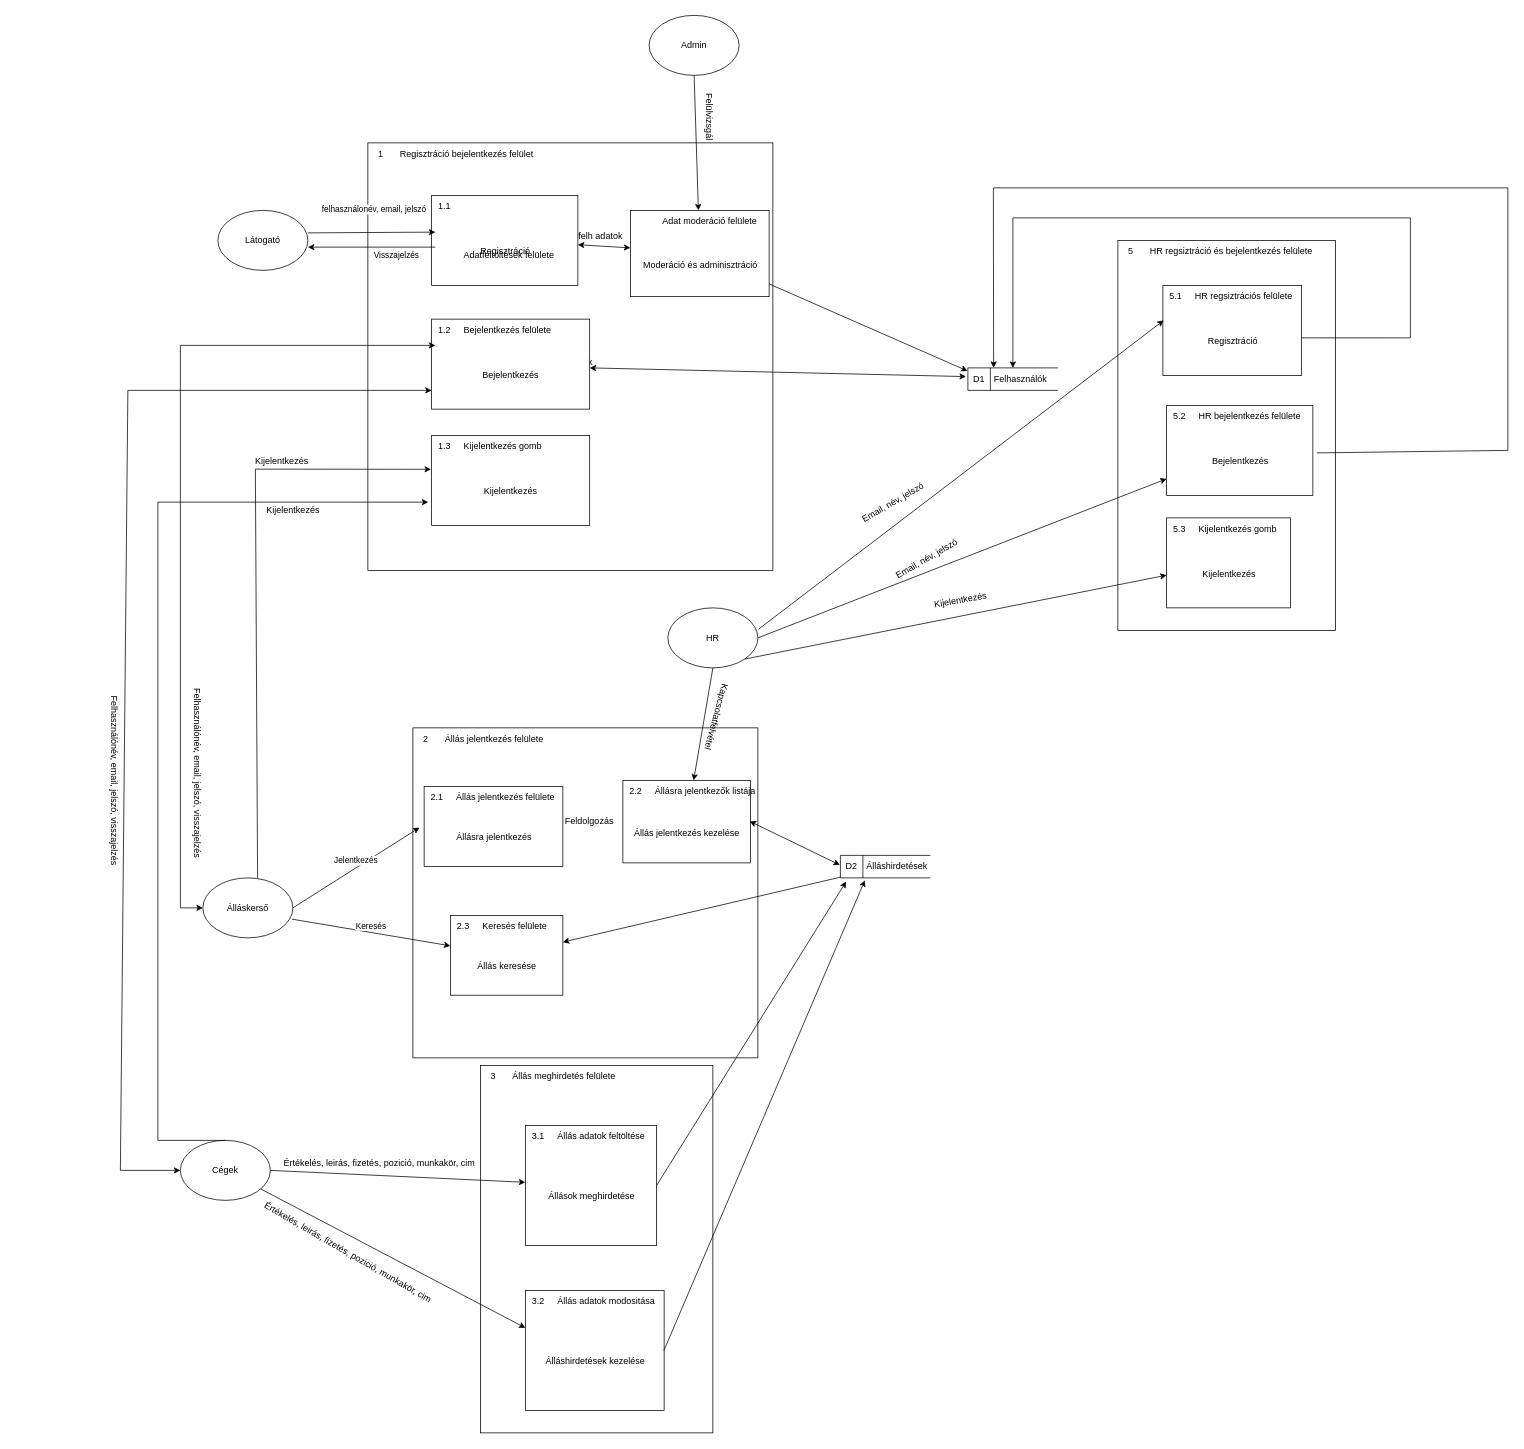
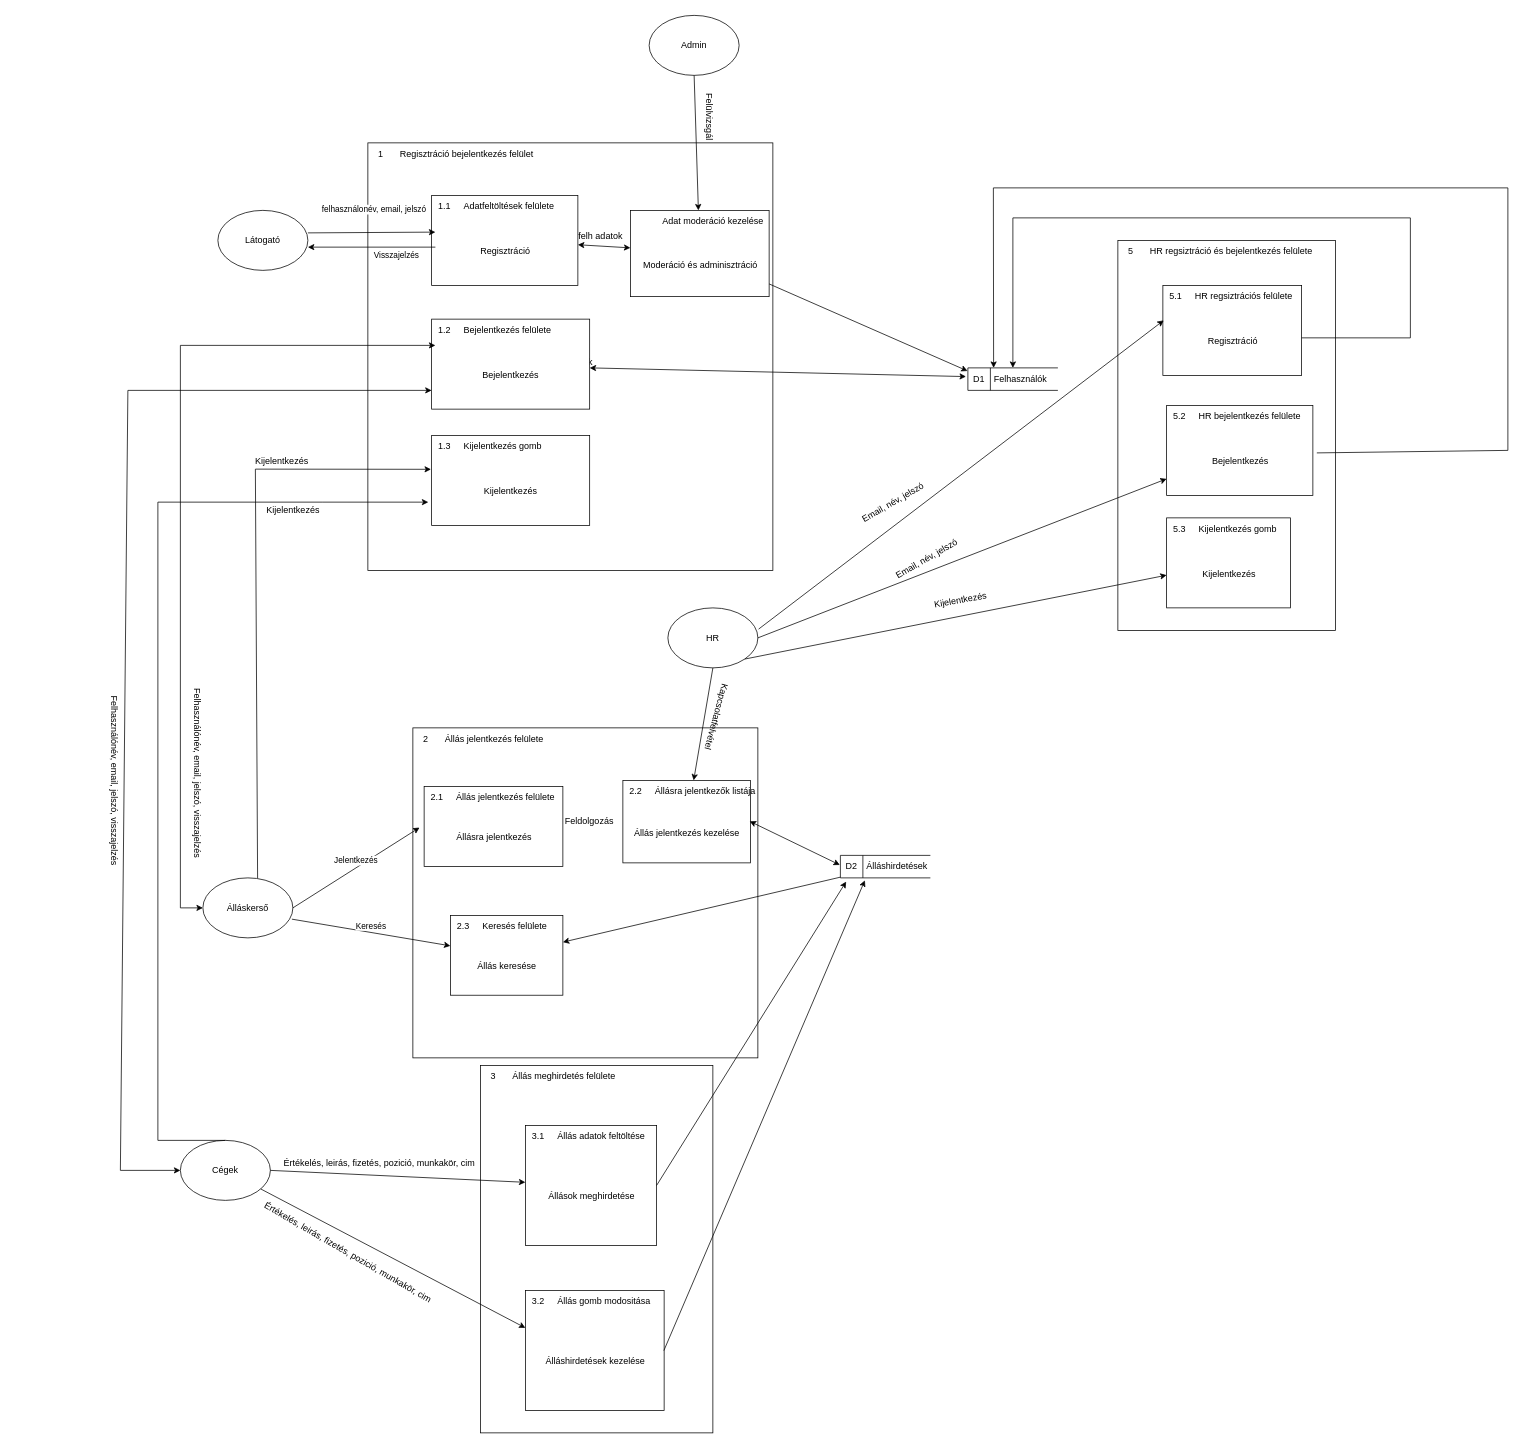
(715, 222) -> (716, 222)
(510, 255) -> (510, 207)
(610, 1302) -> (605, 1302)
